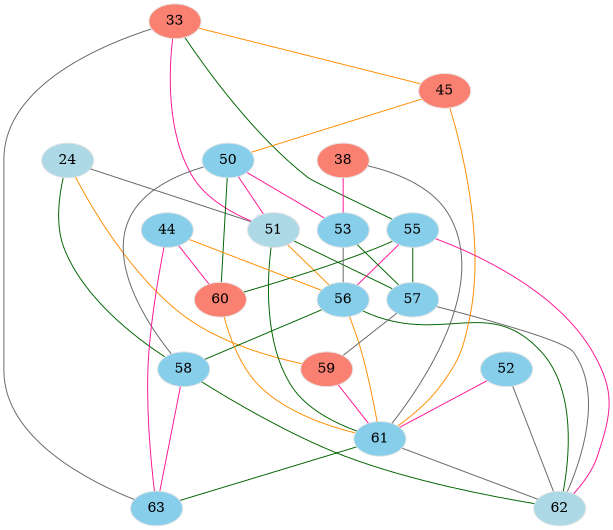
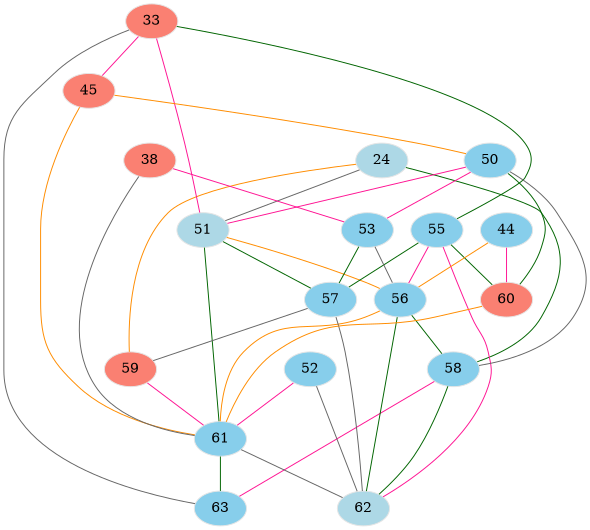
(310, 56) -> (120, 56)
(148, 369) -> none
